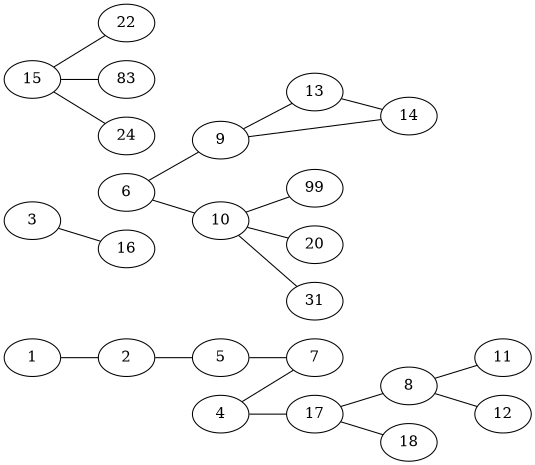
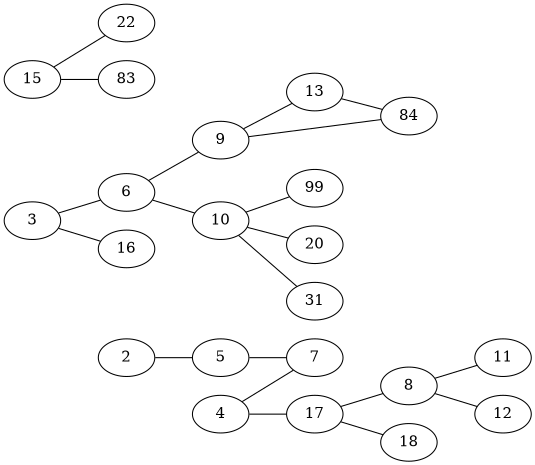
(409, 116) -> (409, 116)
(127, 136) -> none
none -> (80, 206)
(32, 358) -> none
